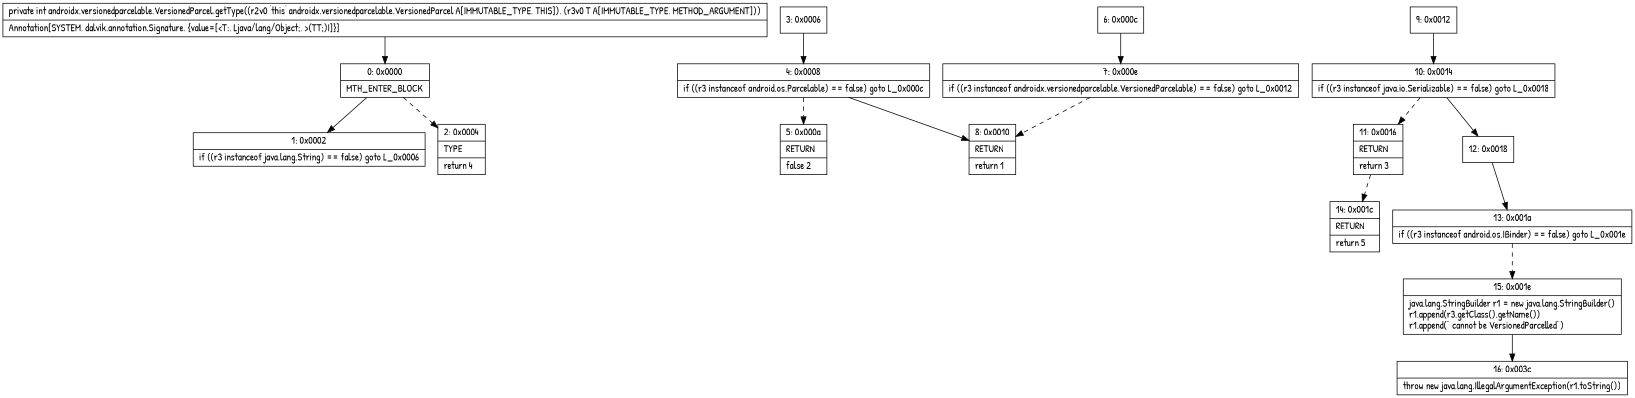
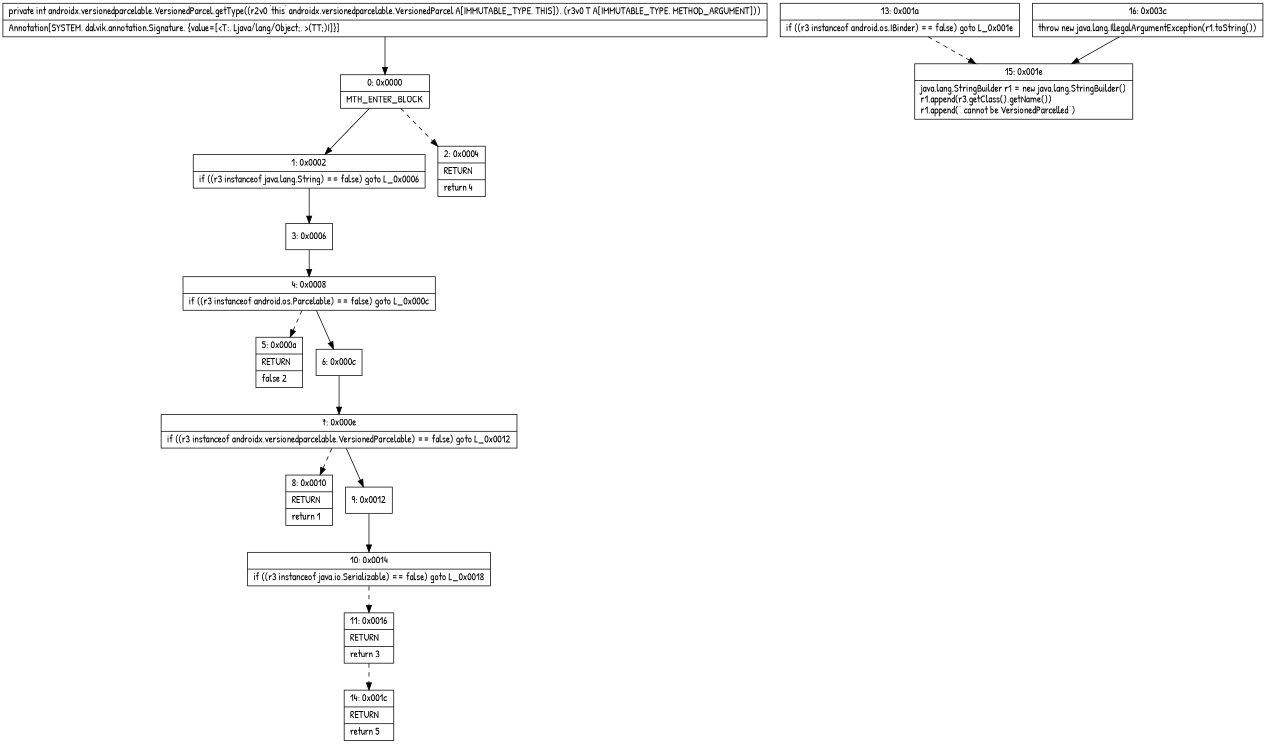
(905, 118) -> (323, 326)
(453, 149) -> (458, 171)
(1488, 149) -> none
none -> (309, 202)
(1512, 344) -> (1099, 48)
none -> (353, 464)
